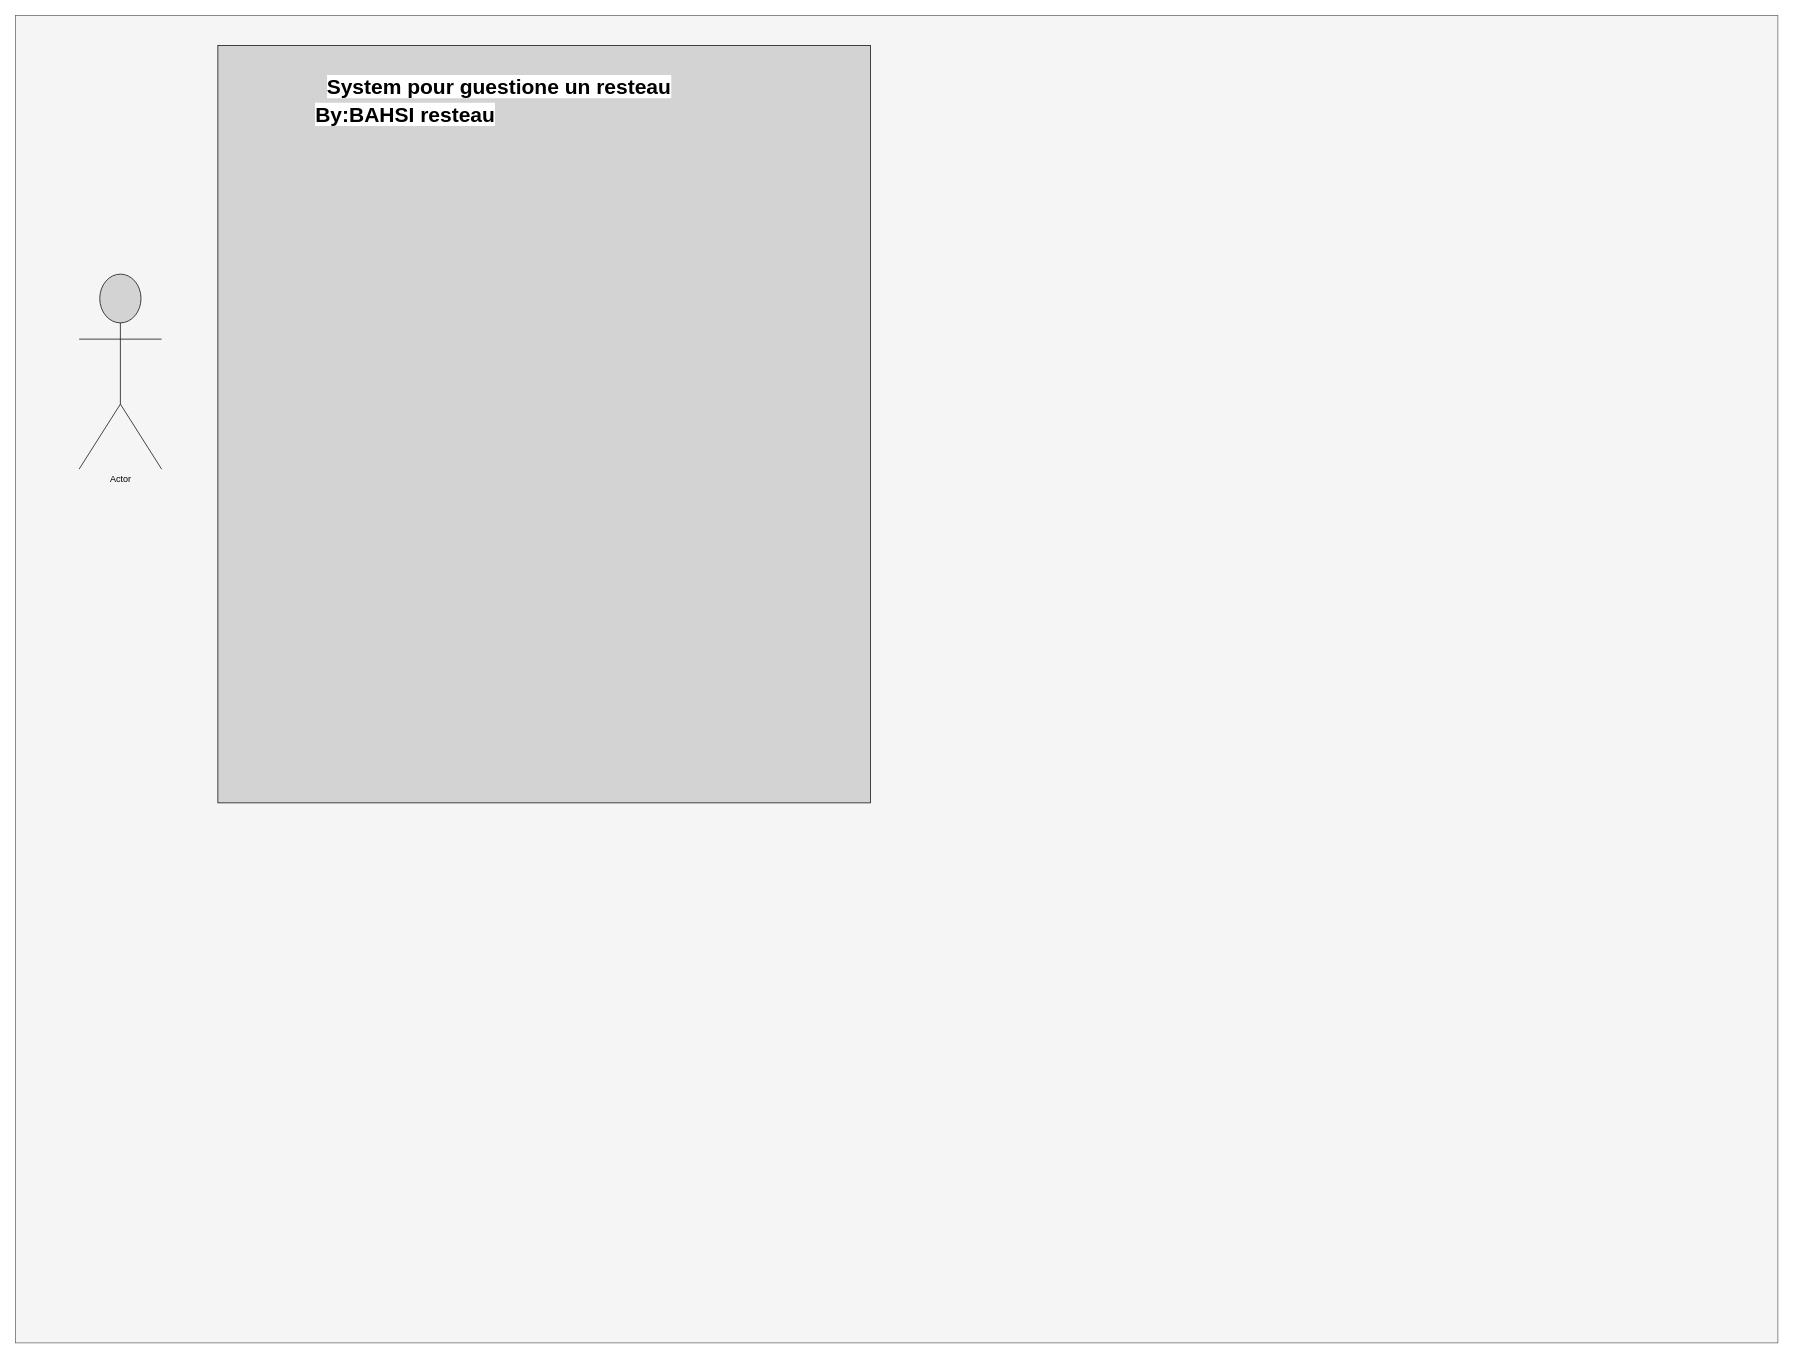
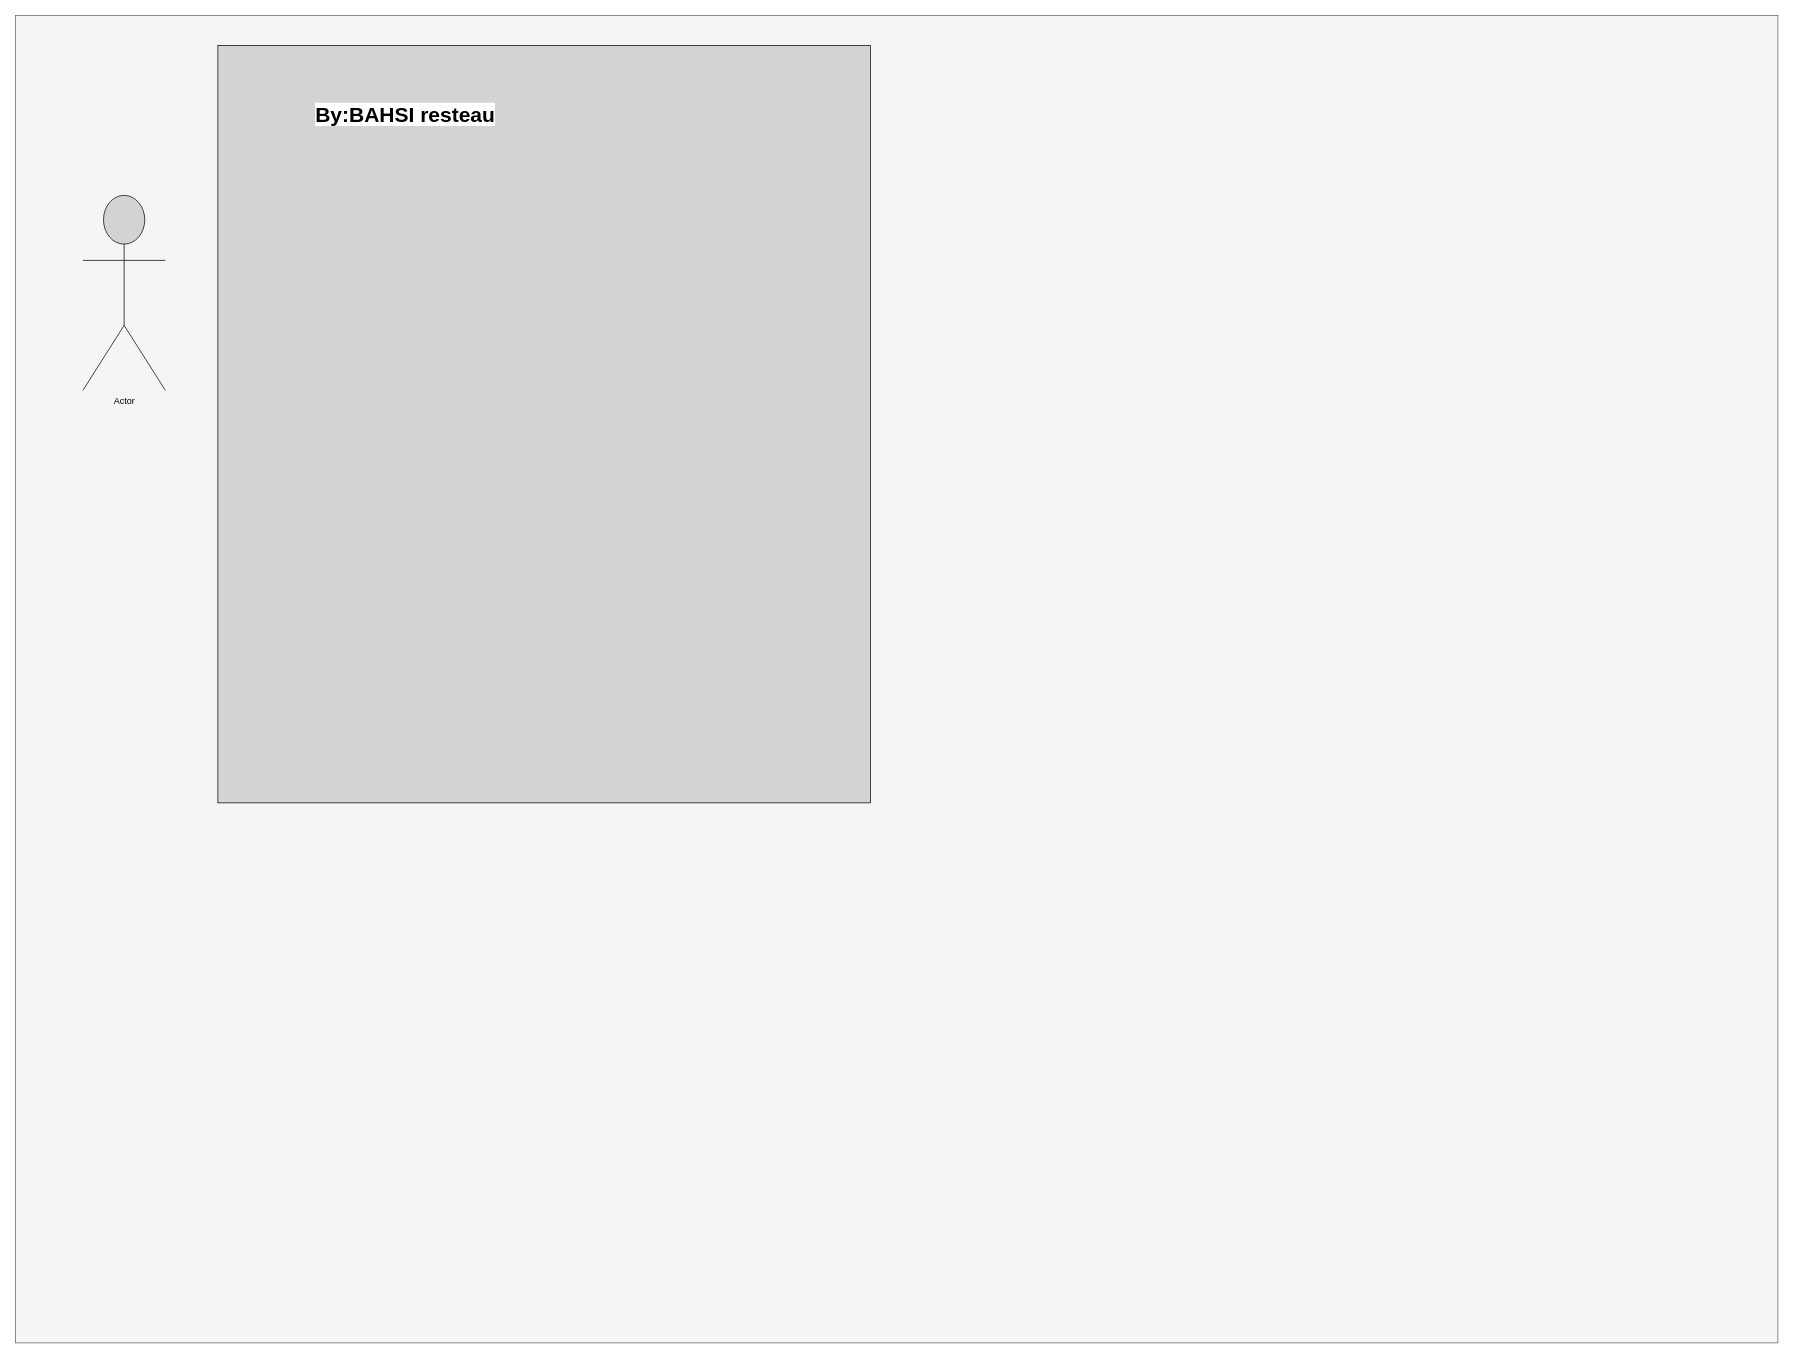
(499, 87) -> none
(120, 372) -> (124, 293)
